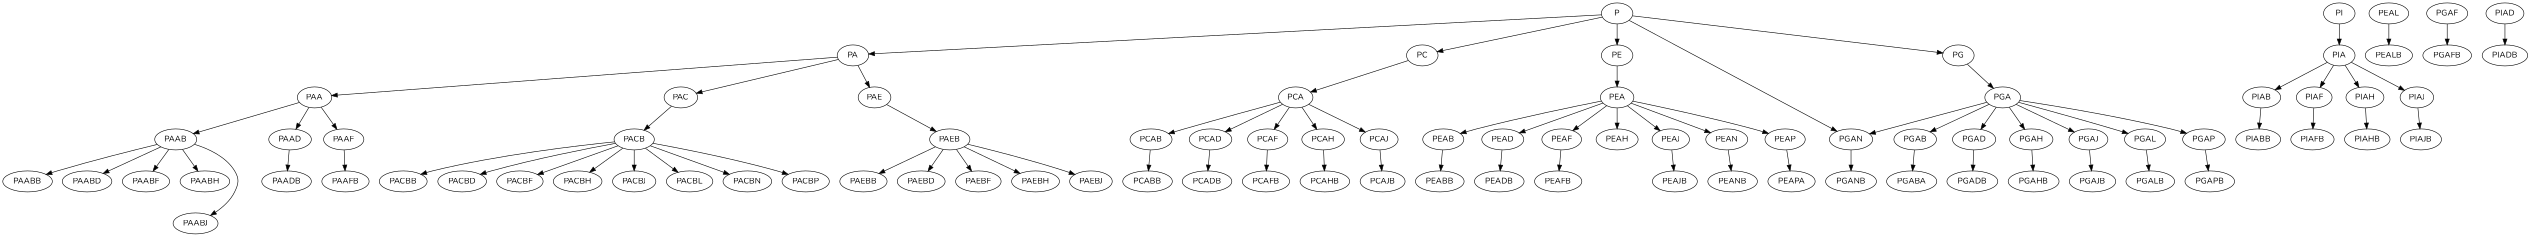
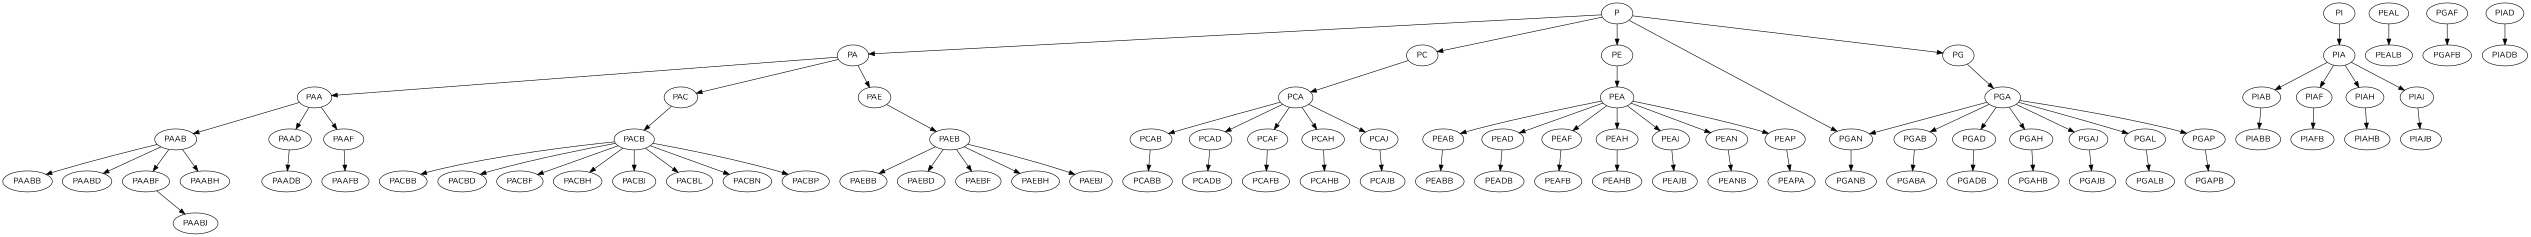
(235, 171) -> (169, 201)
none -> (1617, 181)
